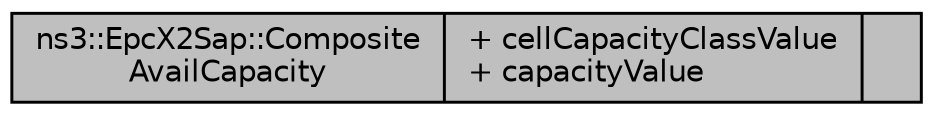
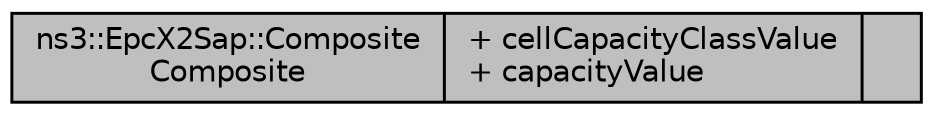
(228, 73) -> (228, 73)
